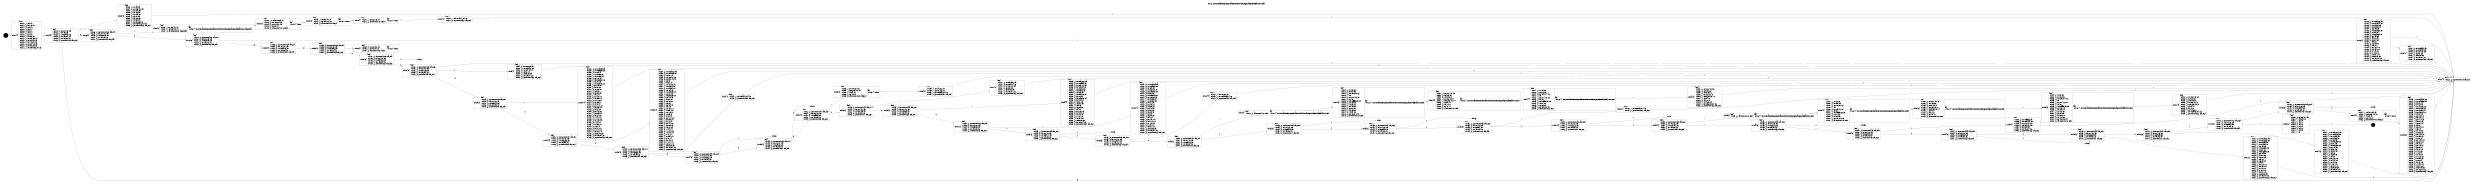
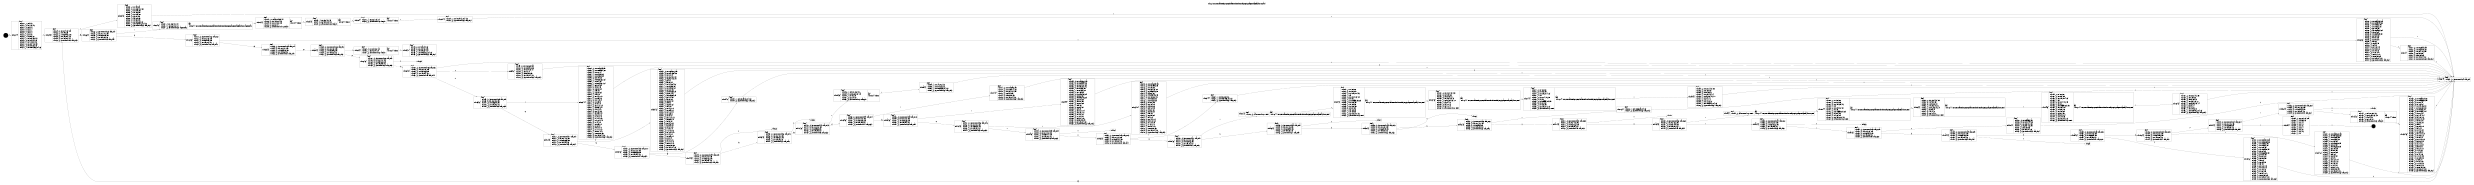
none -> (420, 51)
